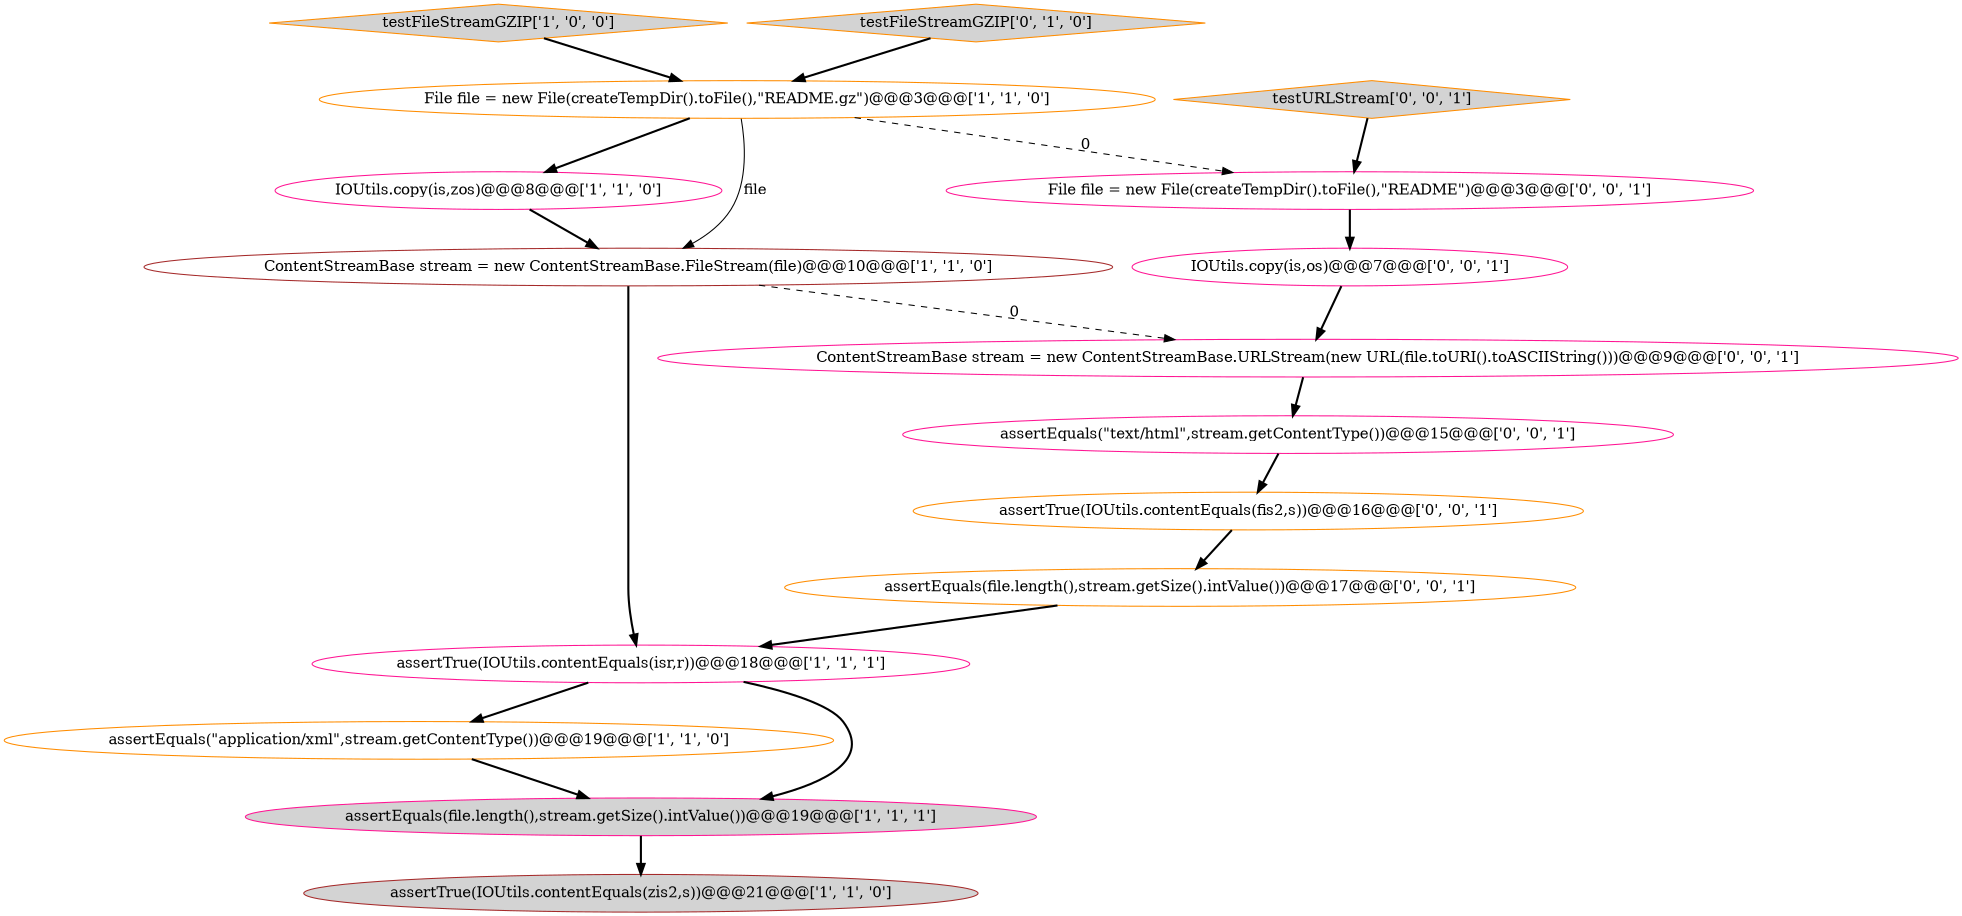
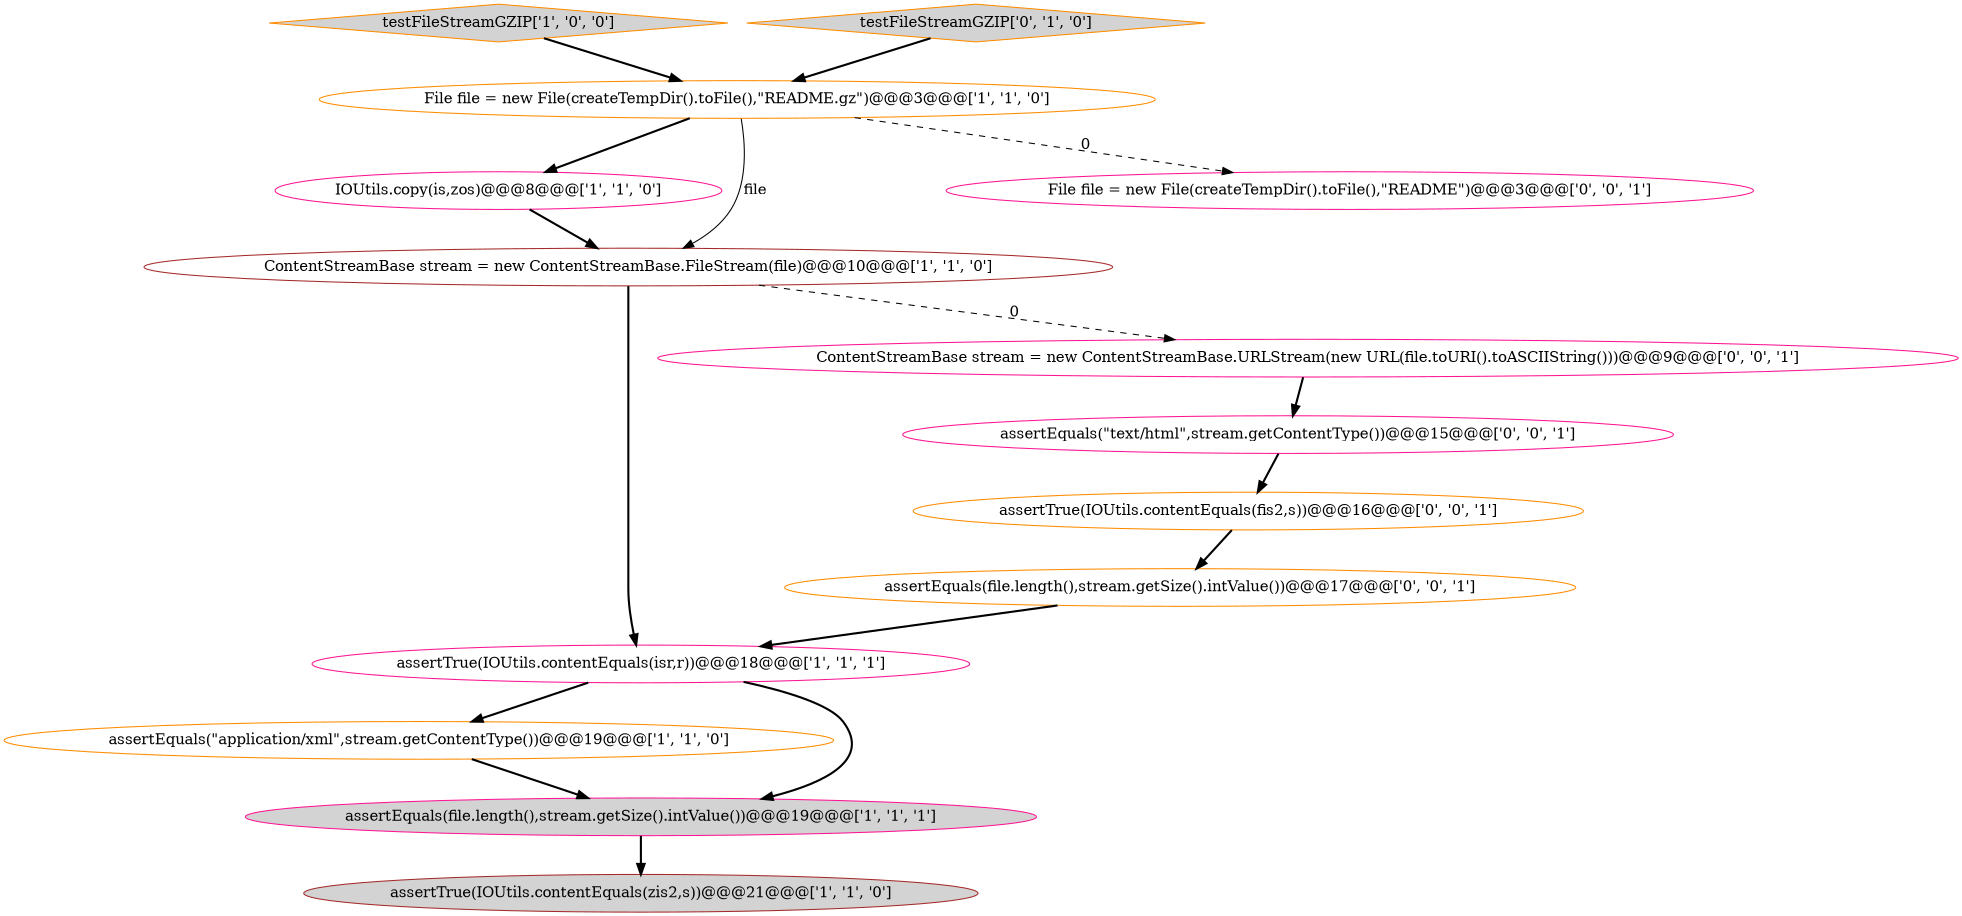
(1372, 99) -> none
(1350, 267) -> none
